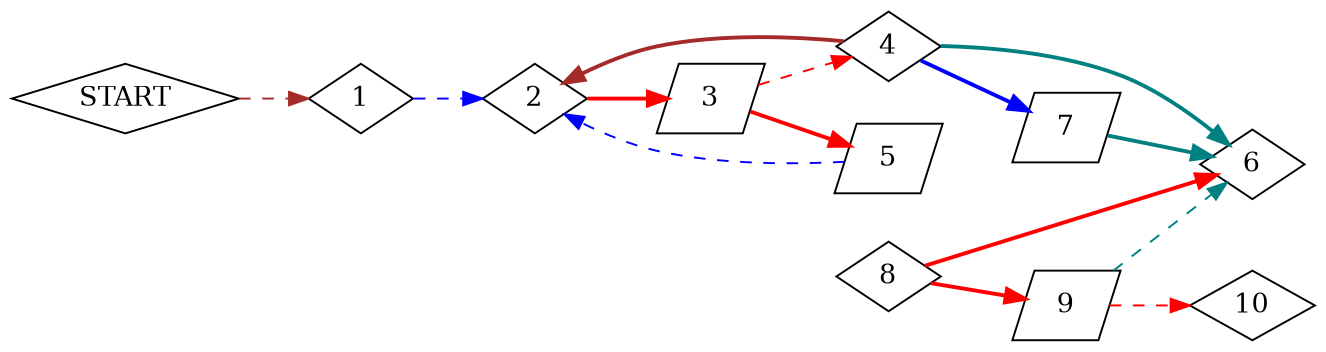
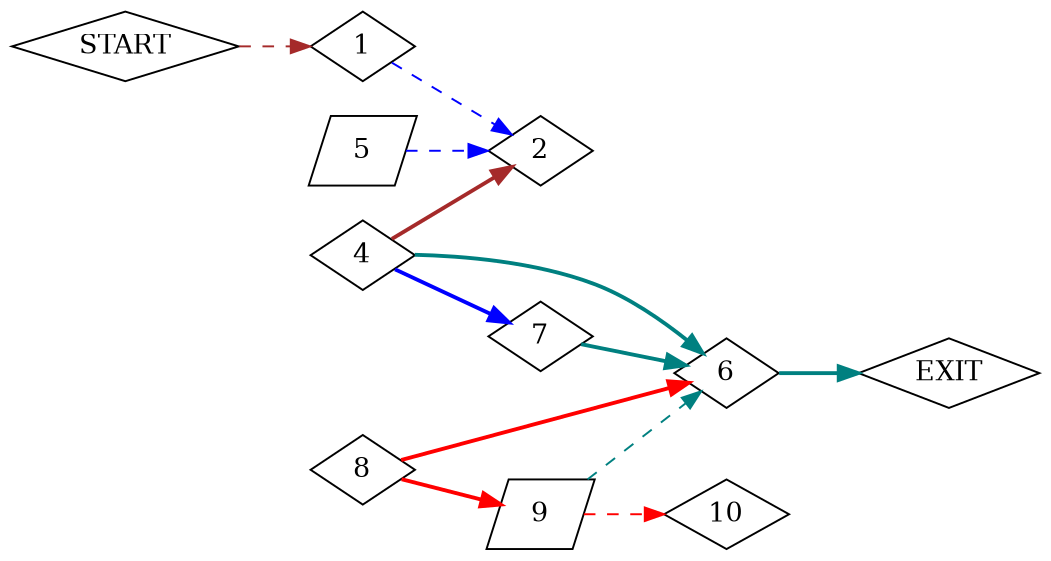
(711, 99) -> none
(1066, 128) -> (541, 336)
none -> (949, 373)
